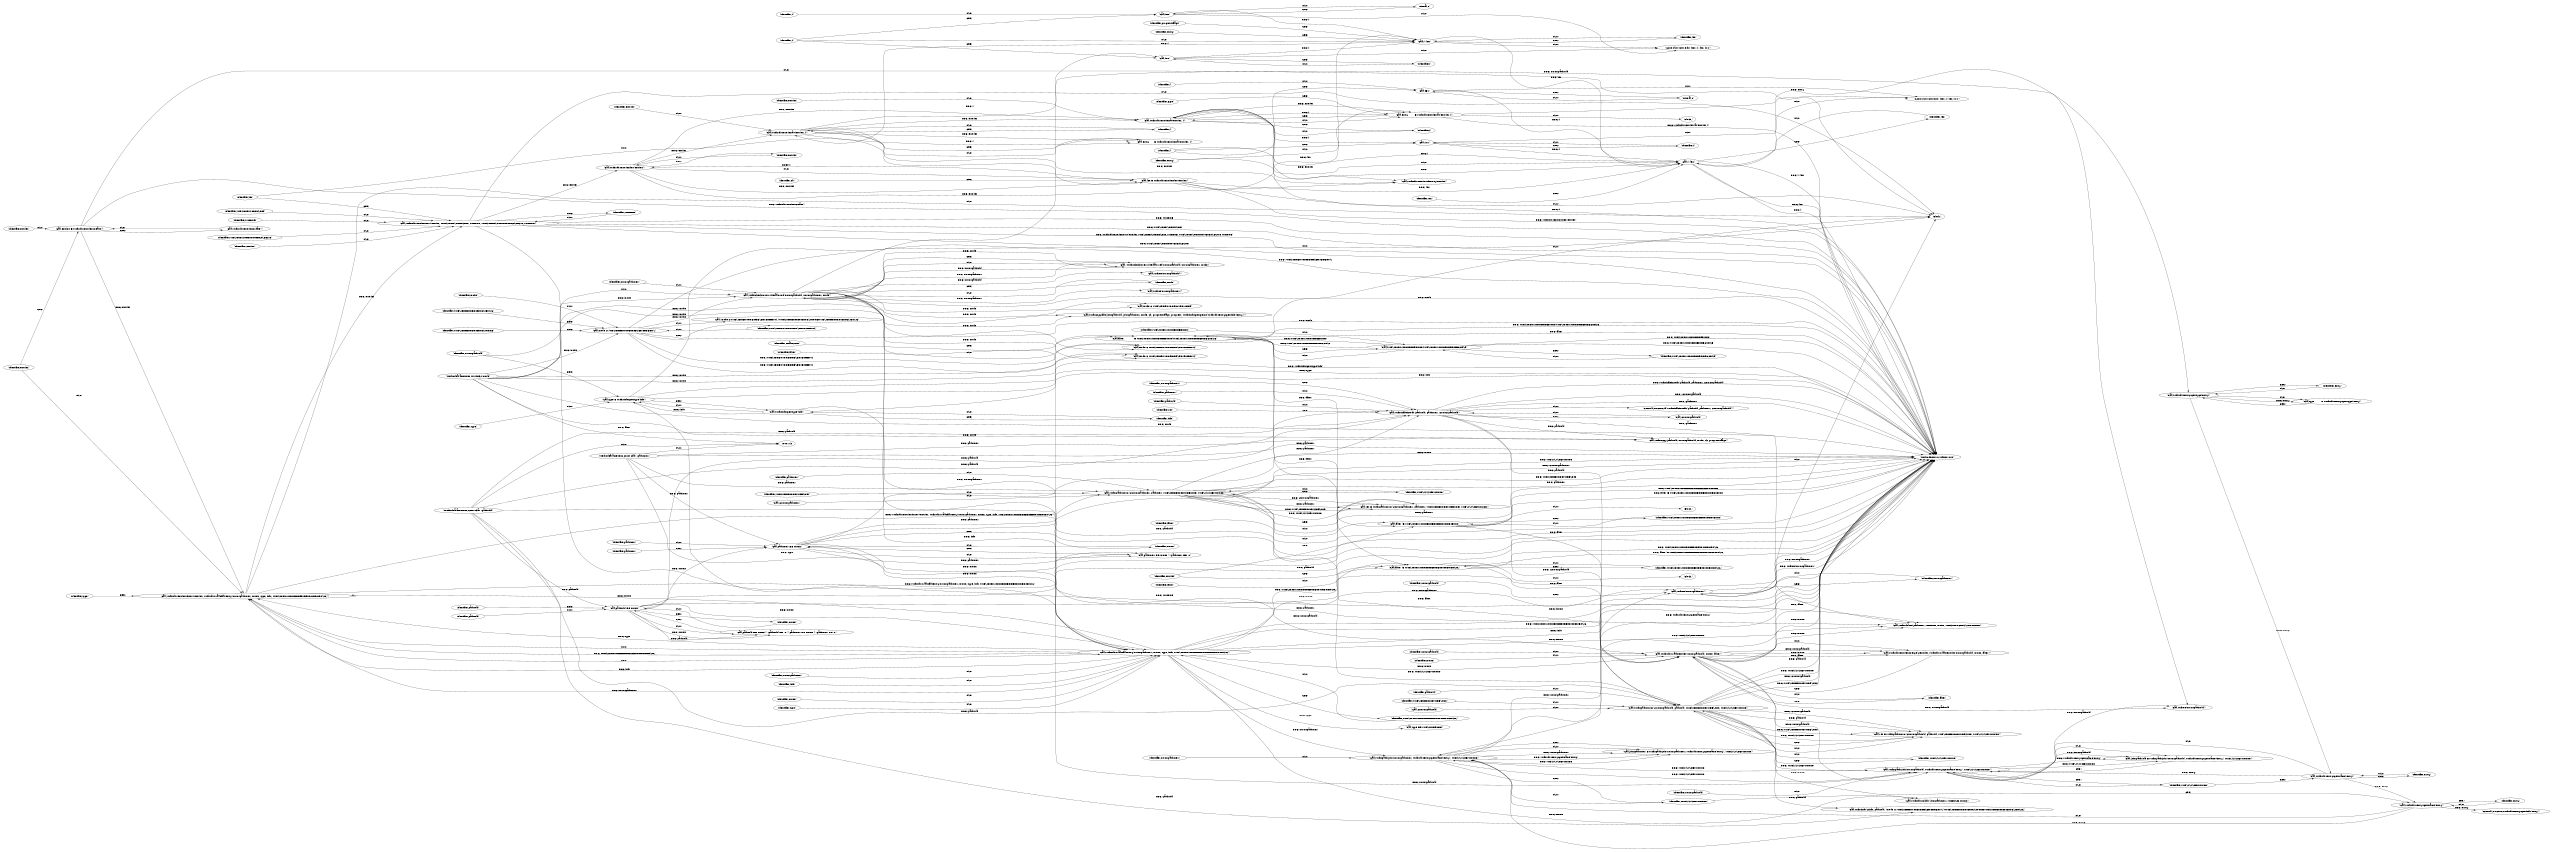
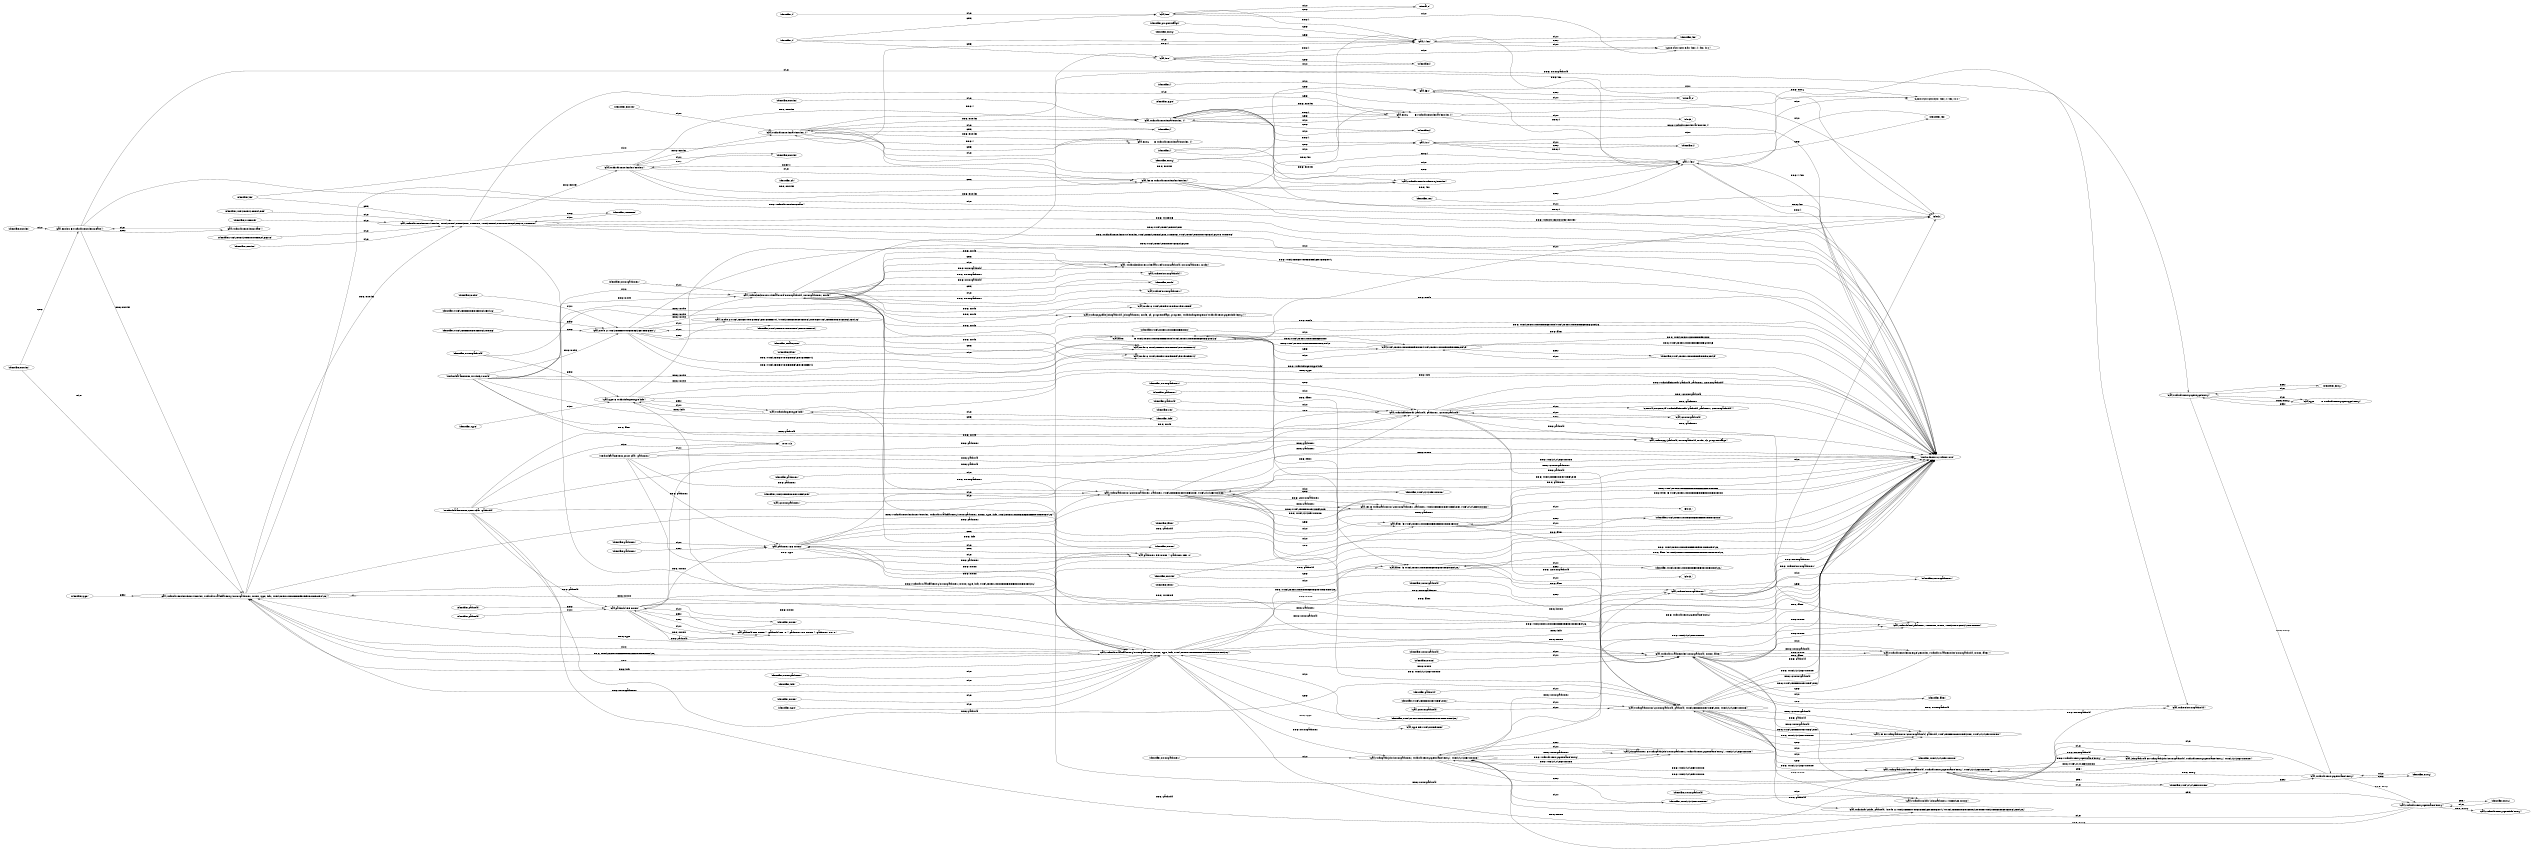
(2511, 811) -> (2501, 811)
